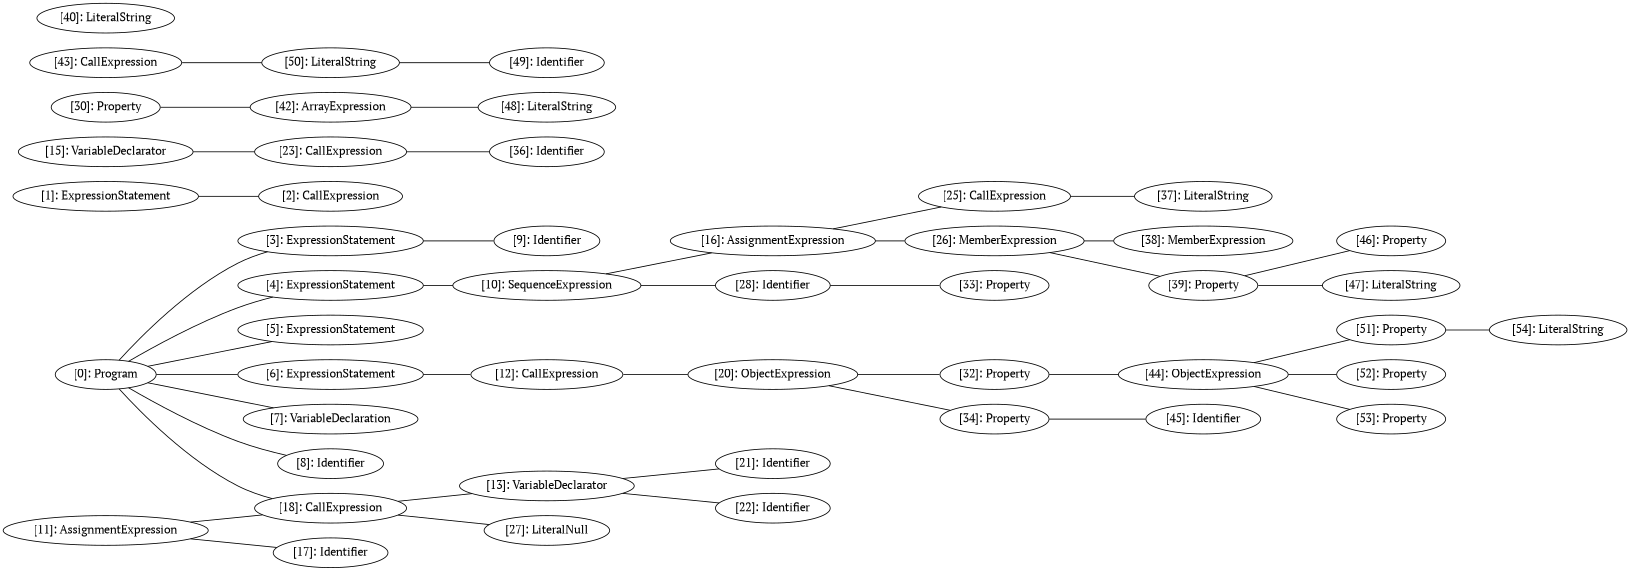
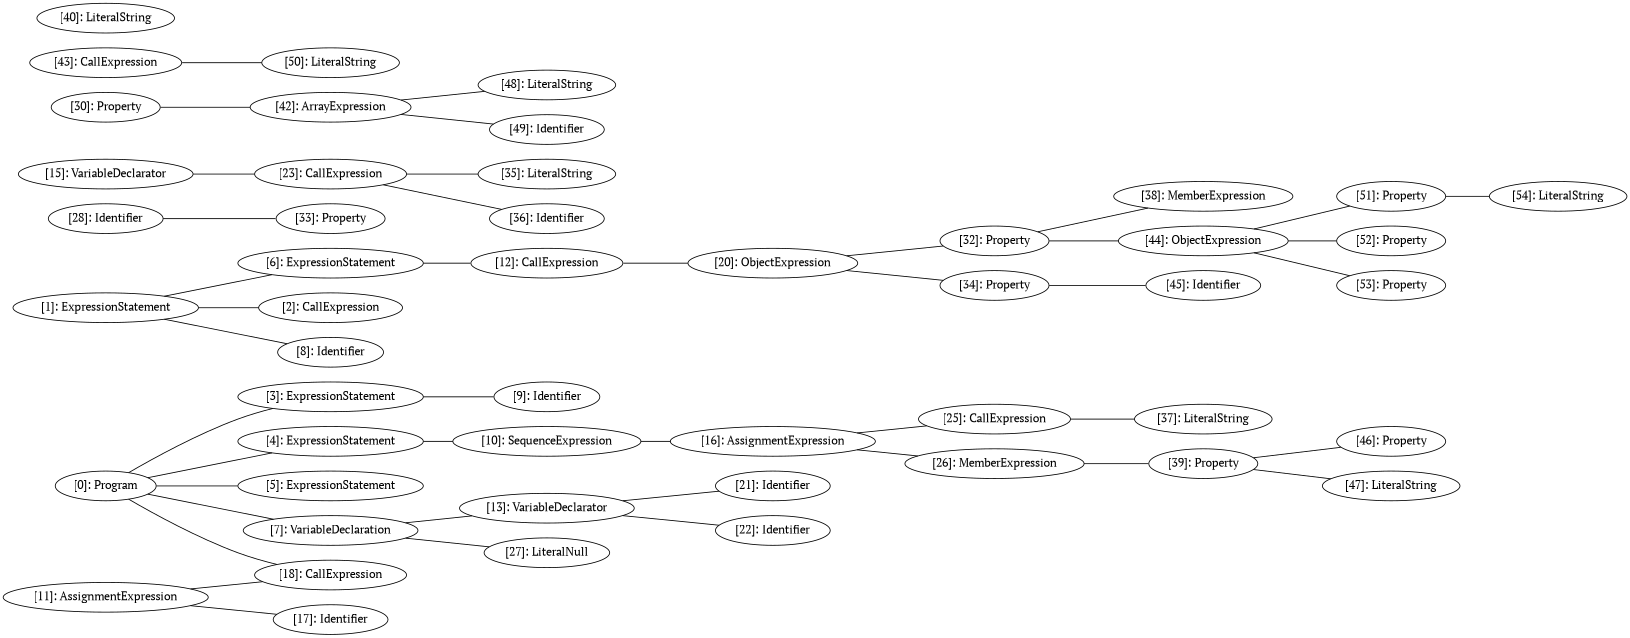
(444, 63) -> (447, 119)
none -> (547, 174)
(1099, 241) -> (1093, 220)
(678, 285) -> none
(197, 375) -> (218, 285)
(205, 428) -> (226, 332)
(435, 497) -> (439, 519)
(444, 520) -> (447, 543)
